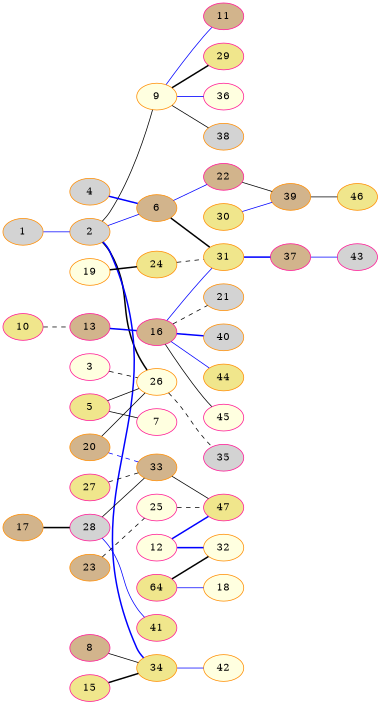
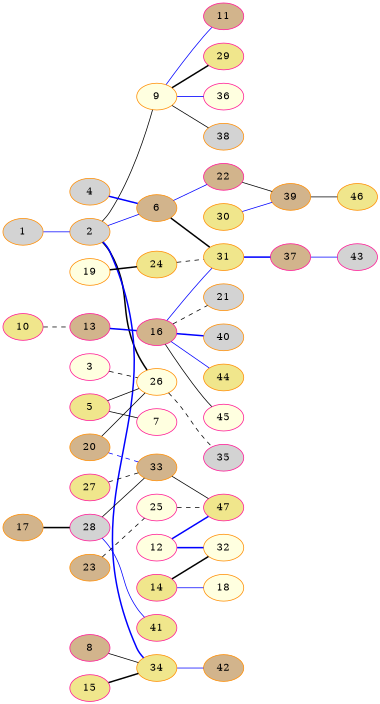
(157, 588) -> (157, 588)
(224, 668) -> (224, 668)
